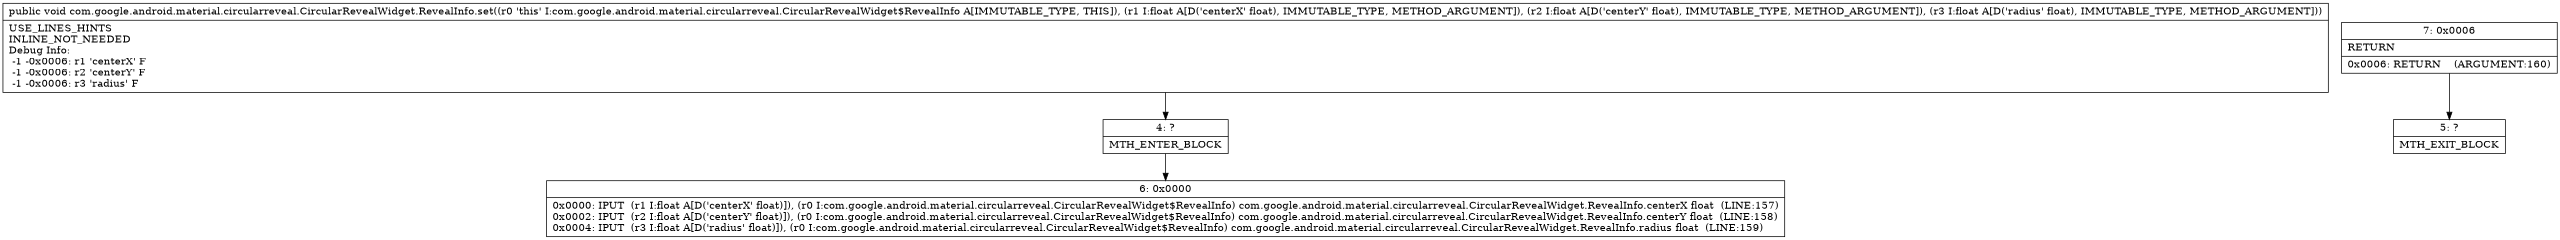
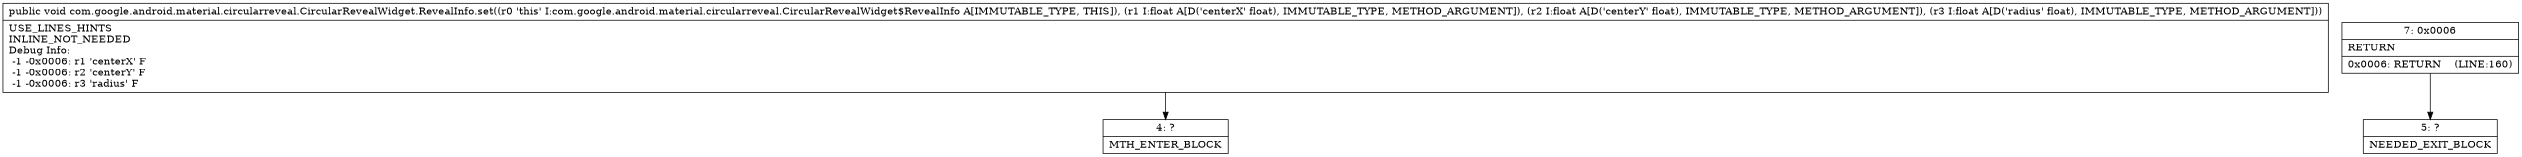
(2449, 64) -> (2430, 64)
(2449, 145) -> (2430, 145)
(1166, 209) -> none
